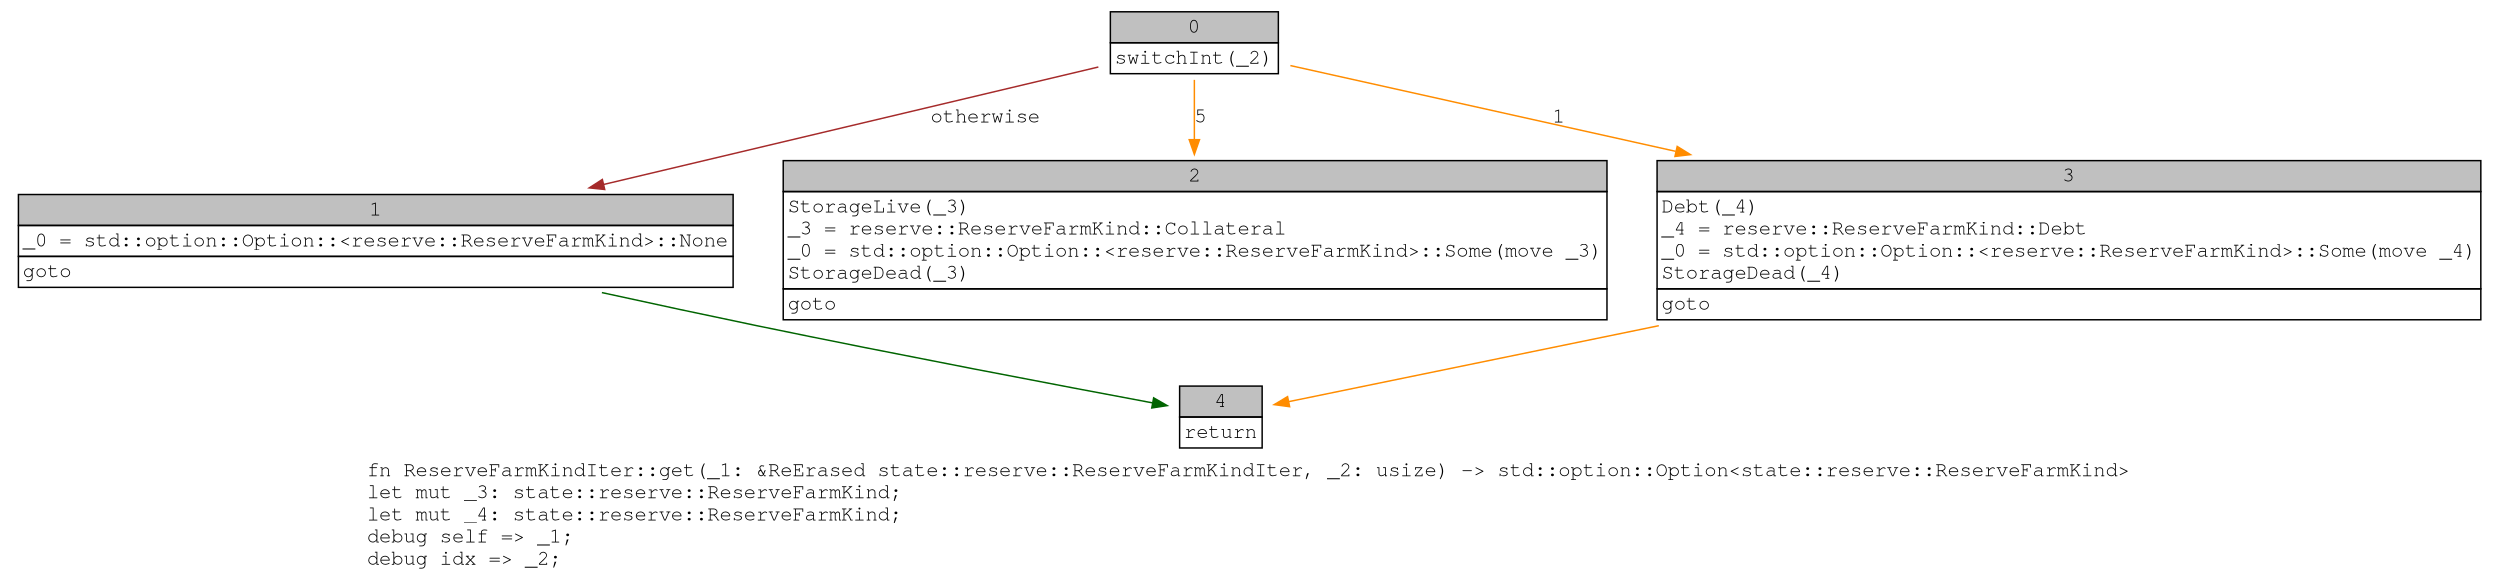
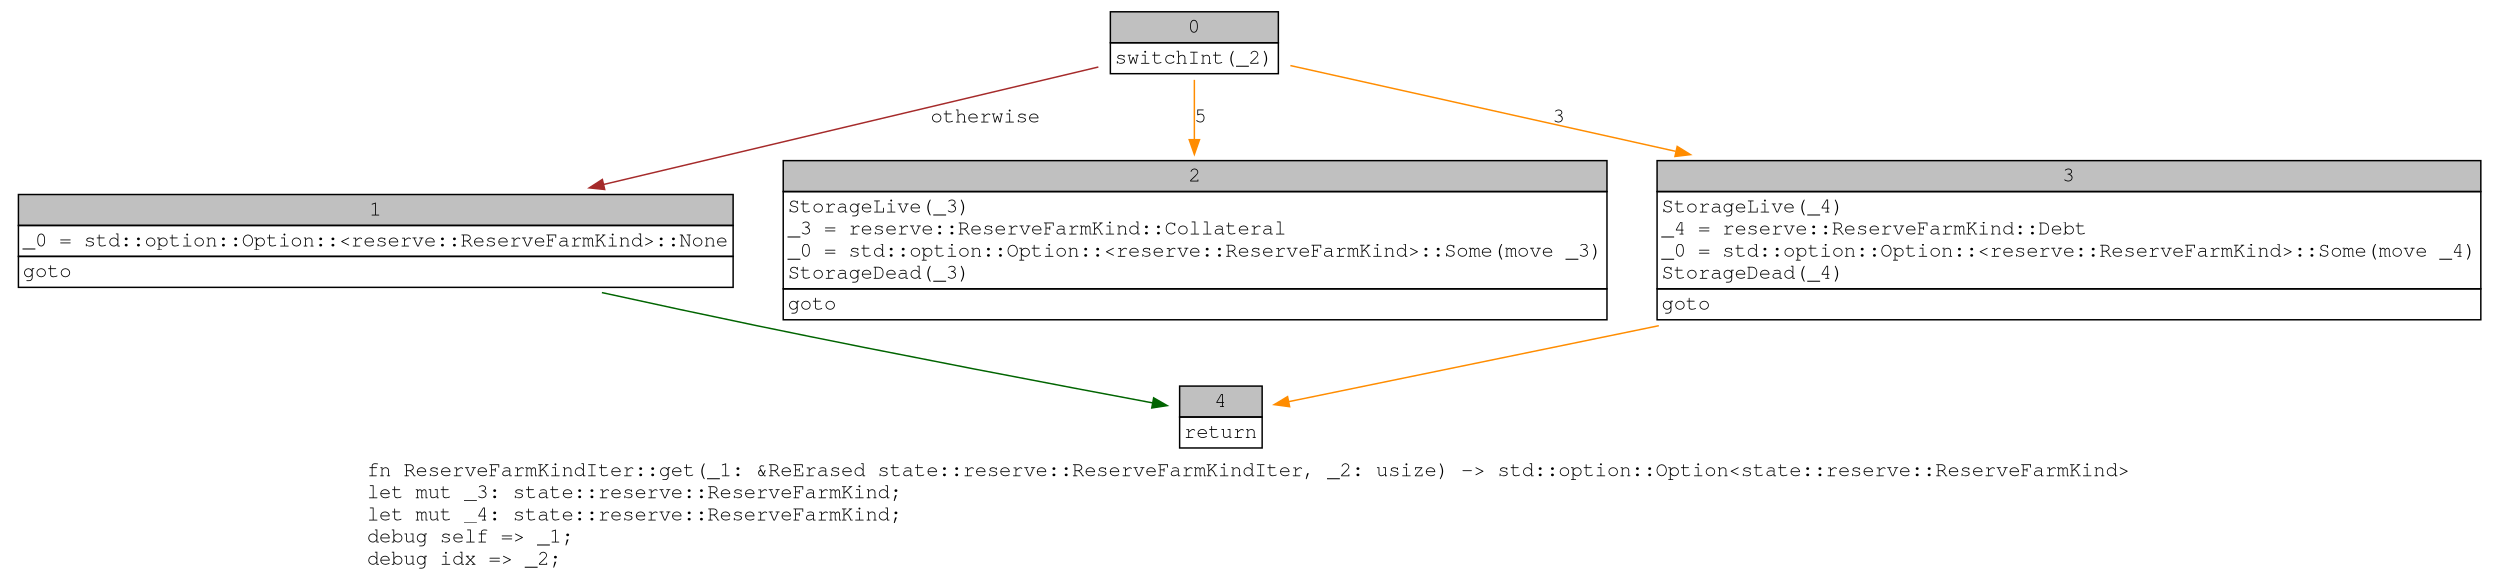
(1559, 117) -> (1559, 117)
(1711, 206) -> (1753, 206)
